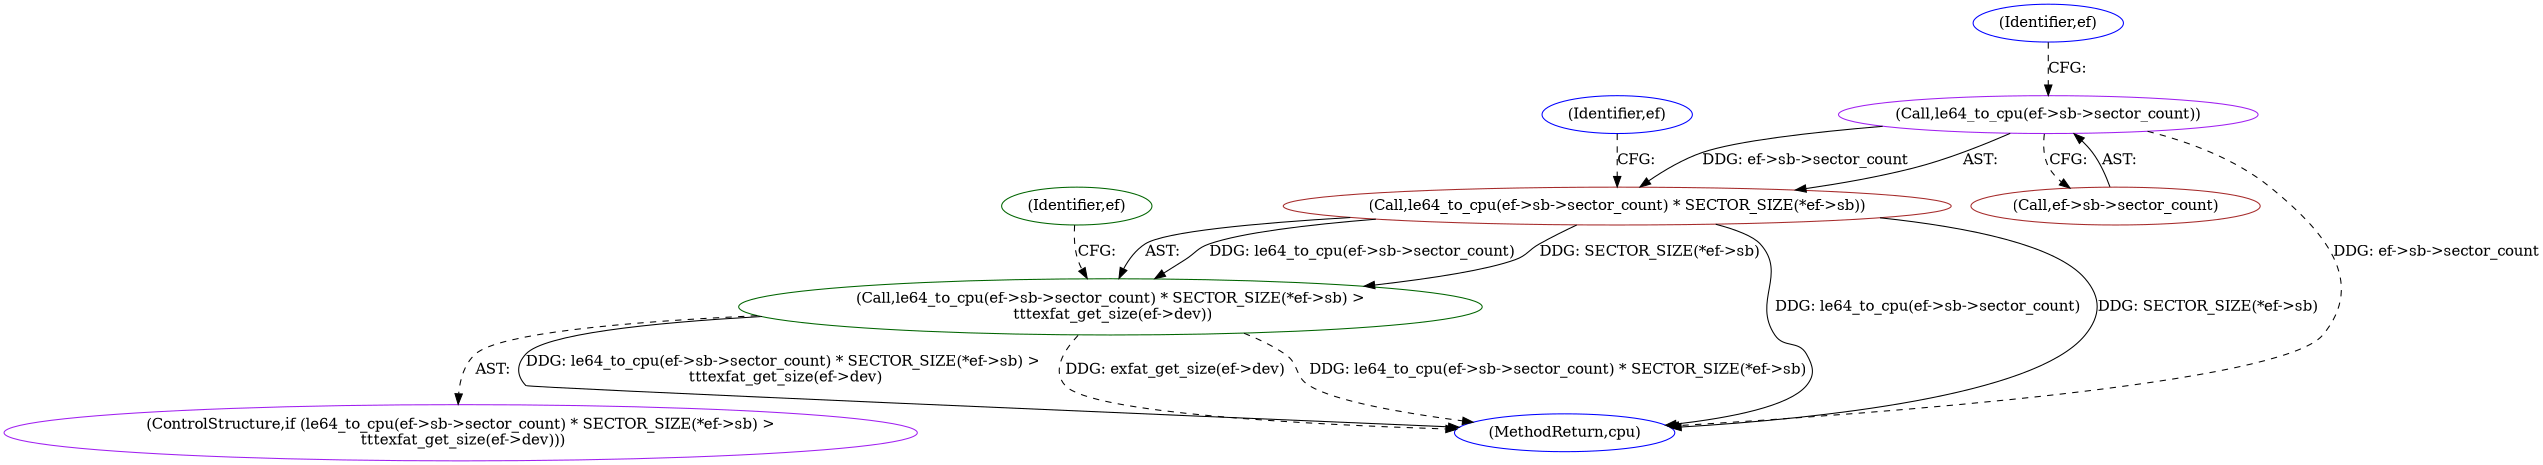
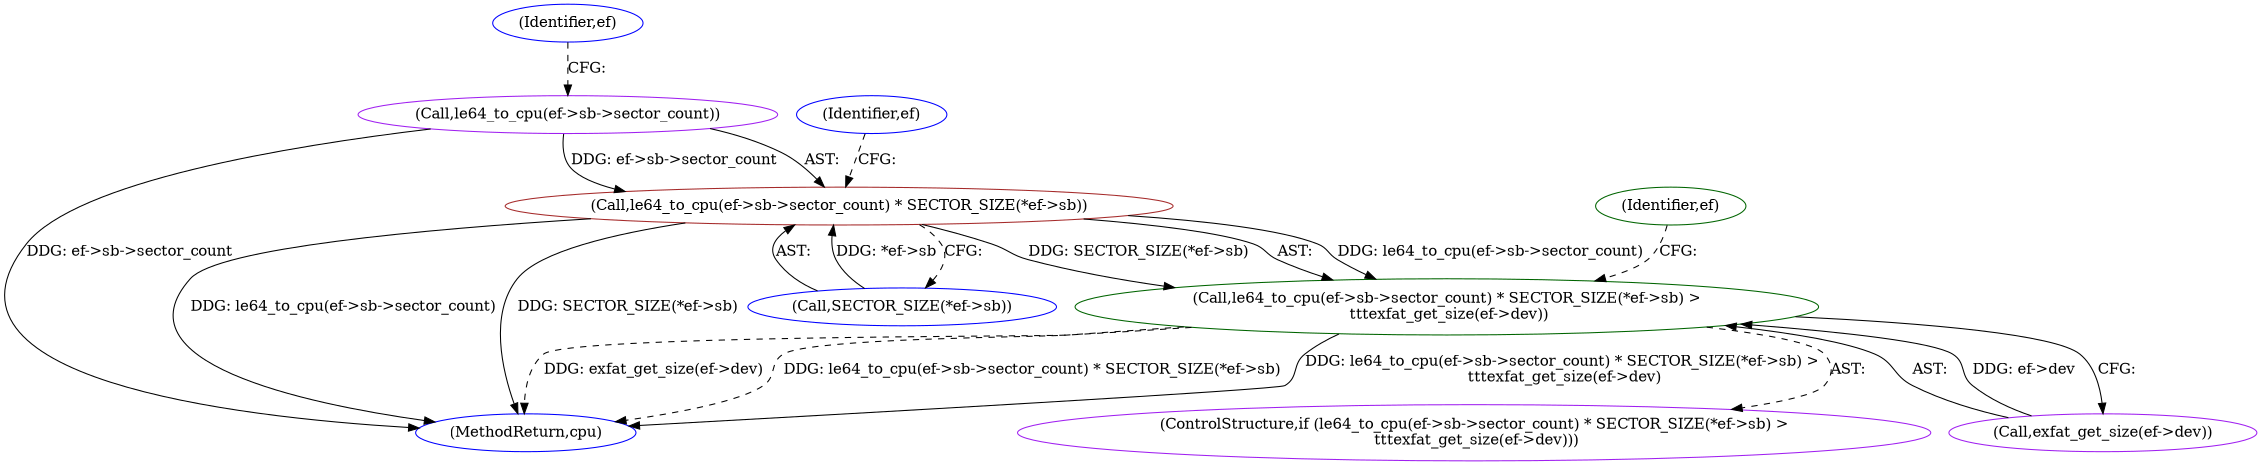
(2116, 206) -> none
none -> (902, 307)
(2161, 381) -> (10, 279)
none -> (2103, 433)
